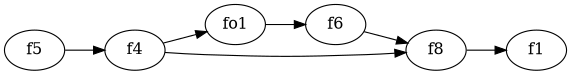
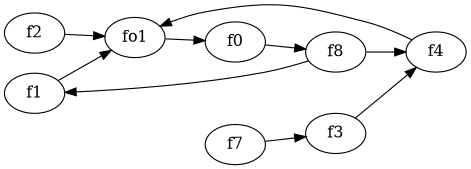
(336, 25) -> (235, 42)
none -> (35, 33)
(35, 50) -> (336, 133)
(280, 56) -> (380, 52)
none -> (80, 68)
none -> (235, 145)
